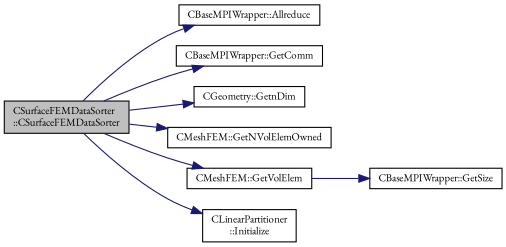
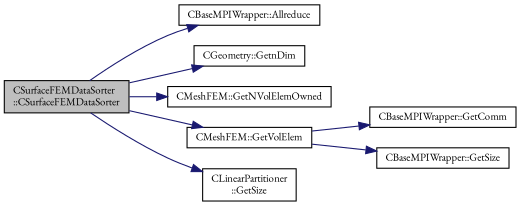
(148, 83) -> (335, 129)
(249, 226) -> (249, 185)
